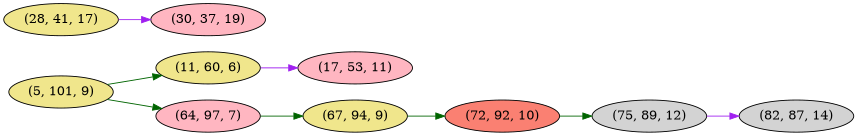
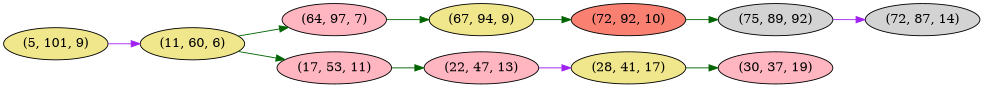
(130, 20) -> (697, 68)
(275, 68) -> (257, 55)
none -> (481, 68)
(130, 81) -> (120, 44)
(130, 103) -> (259, 32)
(649, 116) -> (776, 20)
(796, 116) -> (923, 20)
